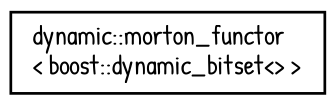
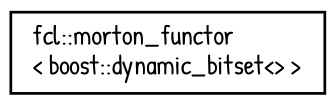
(168, 53) -> (168, 53)
